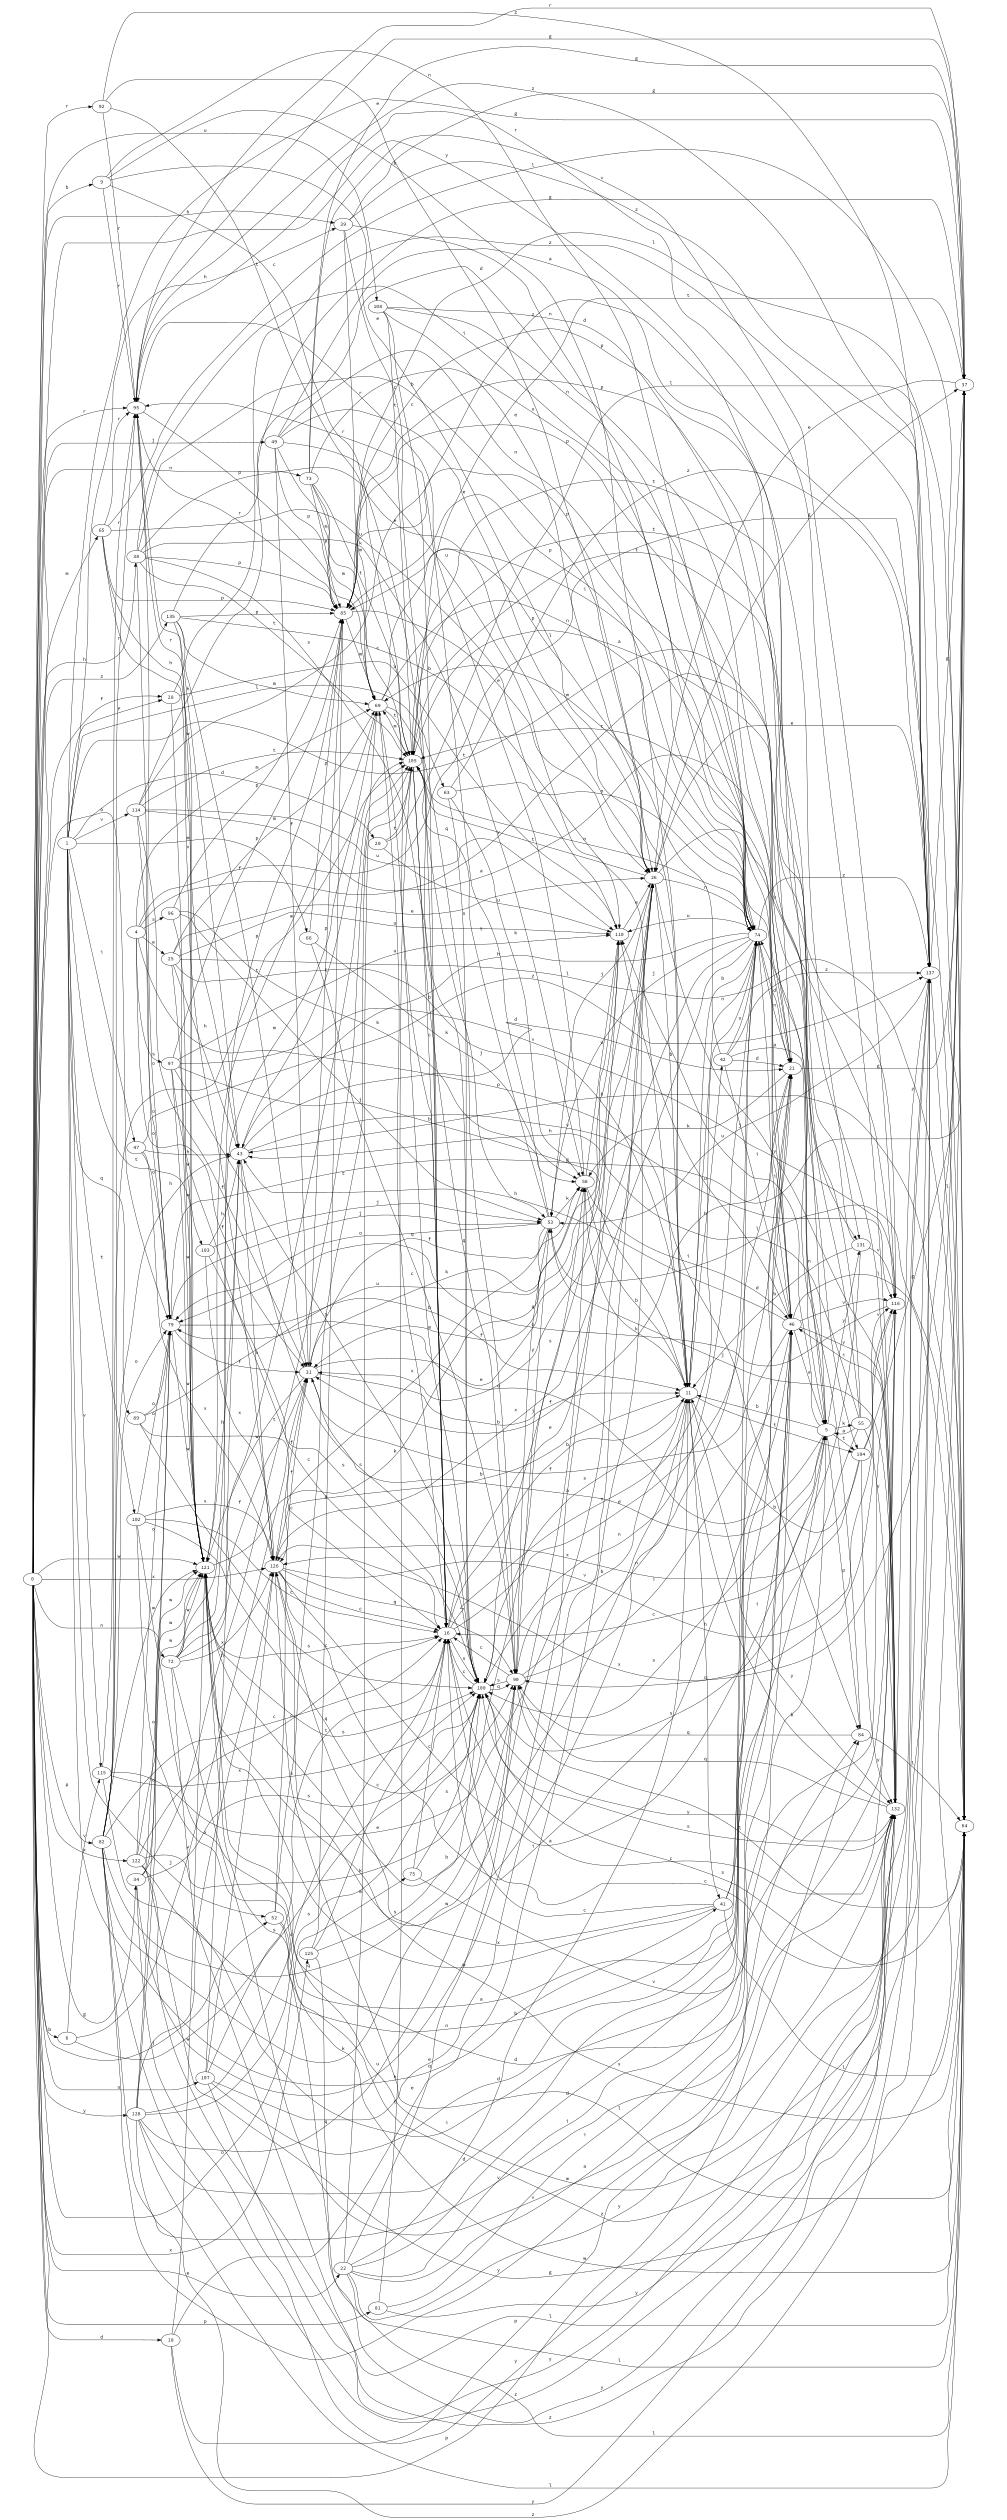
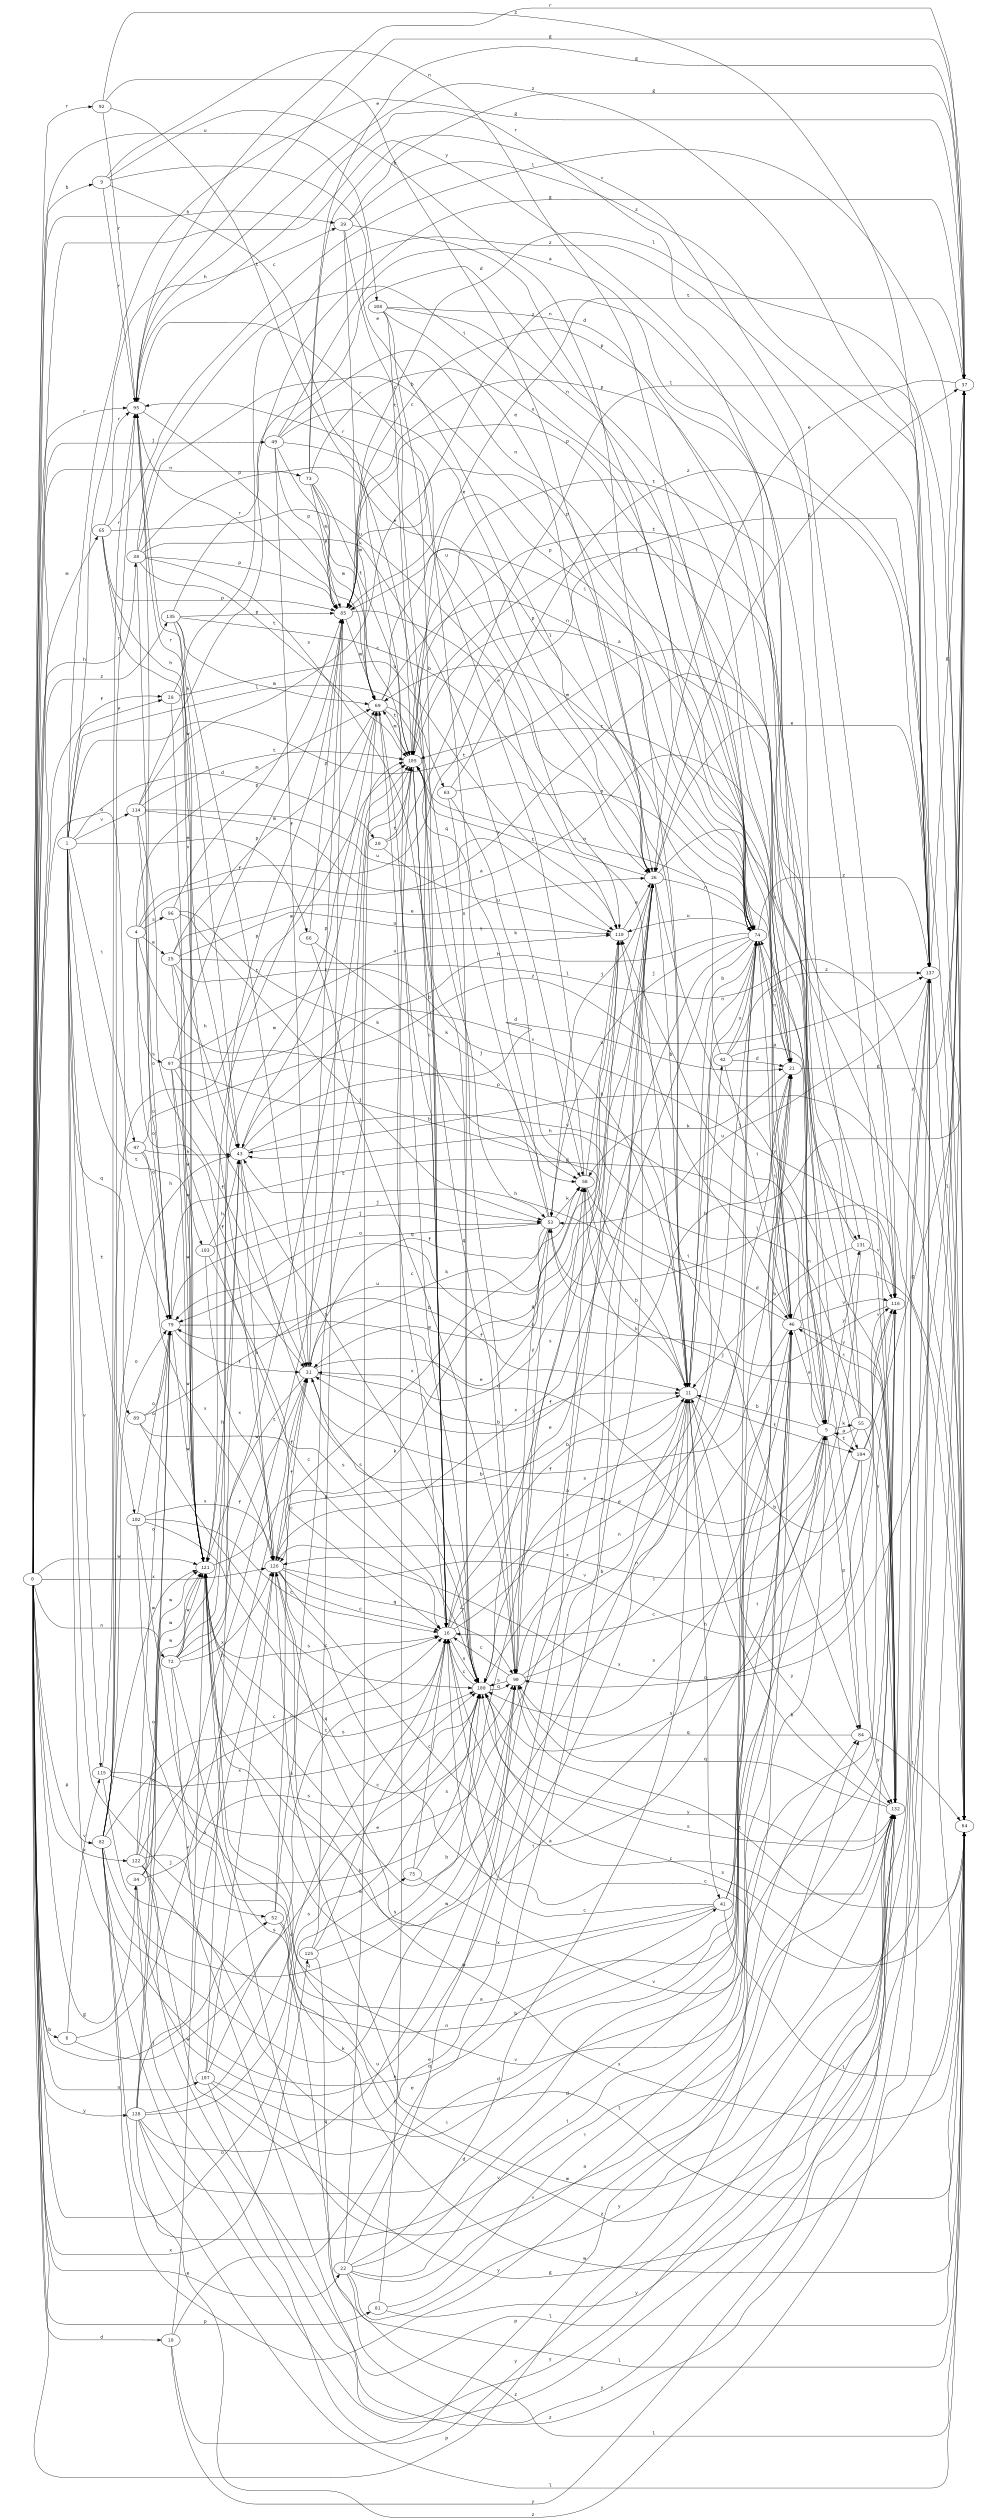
(516, 2060) -> (516, 2060)
